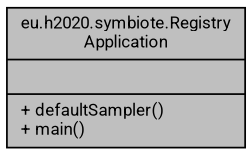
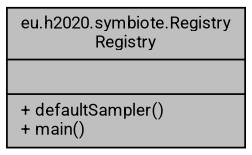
(126, 42) -> (126, 42)
